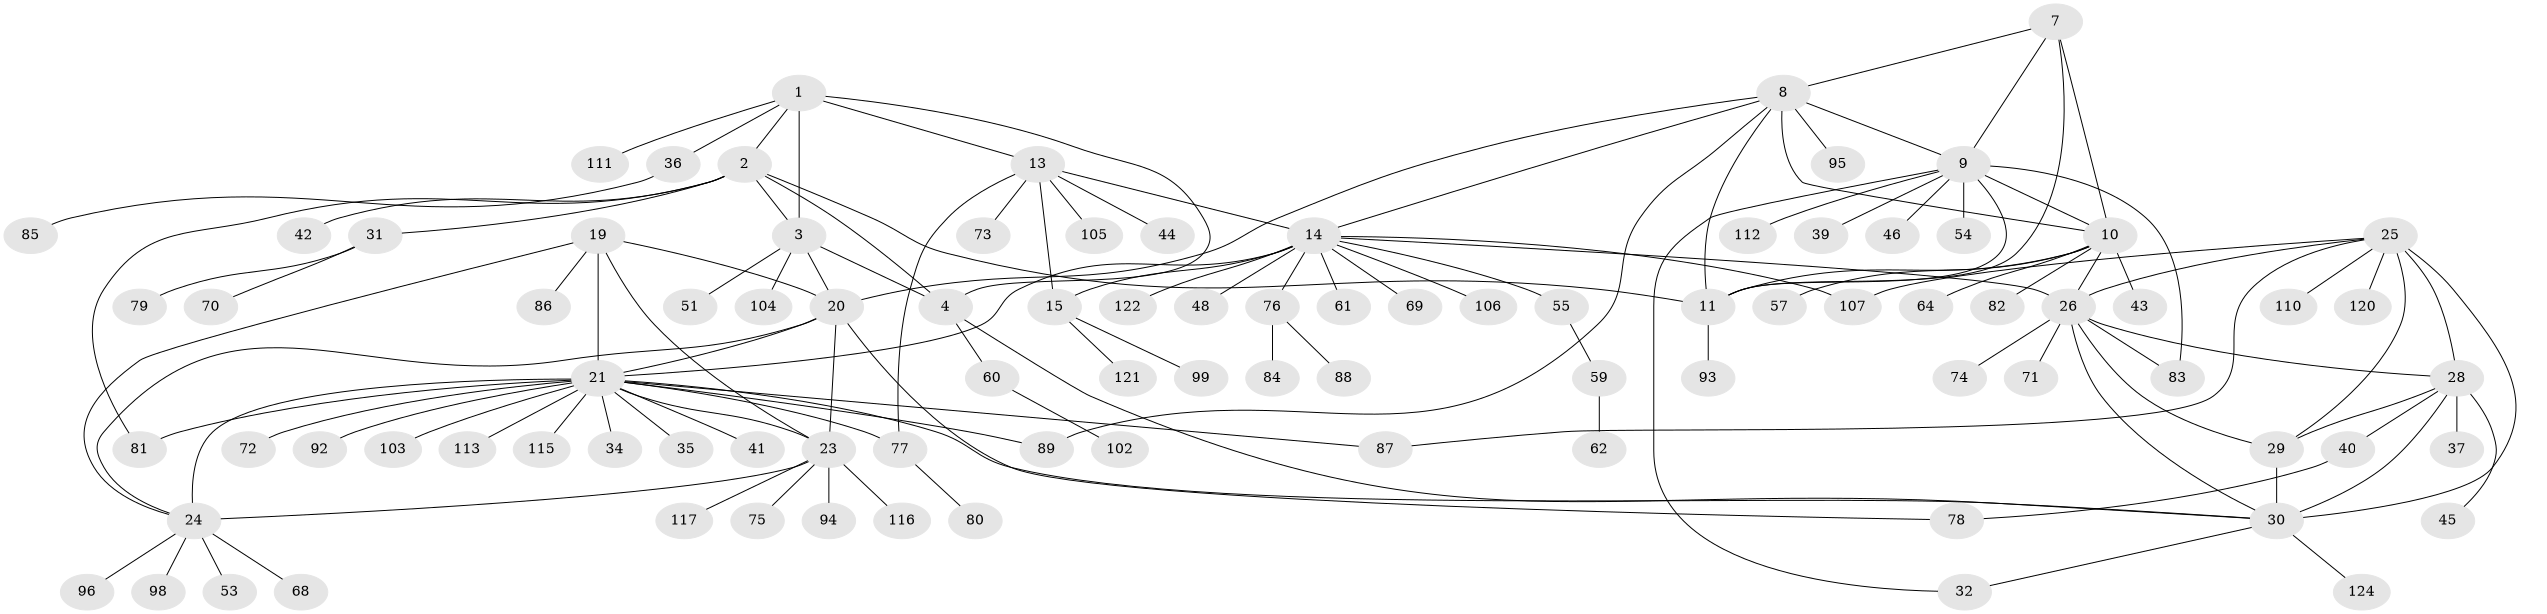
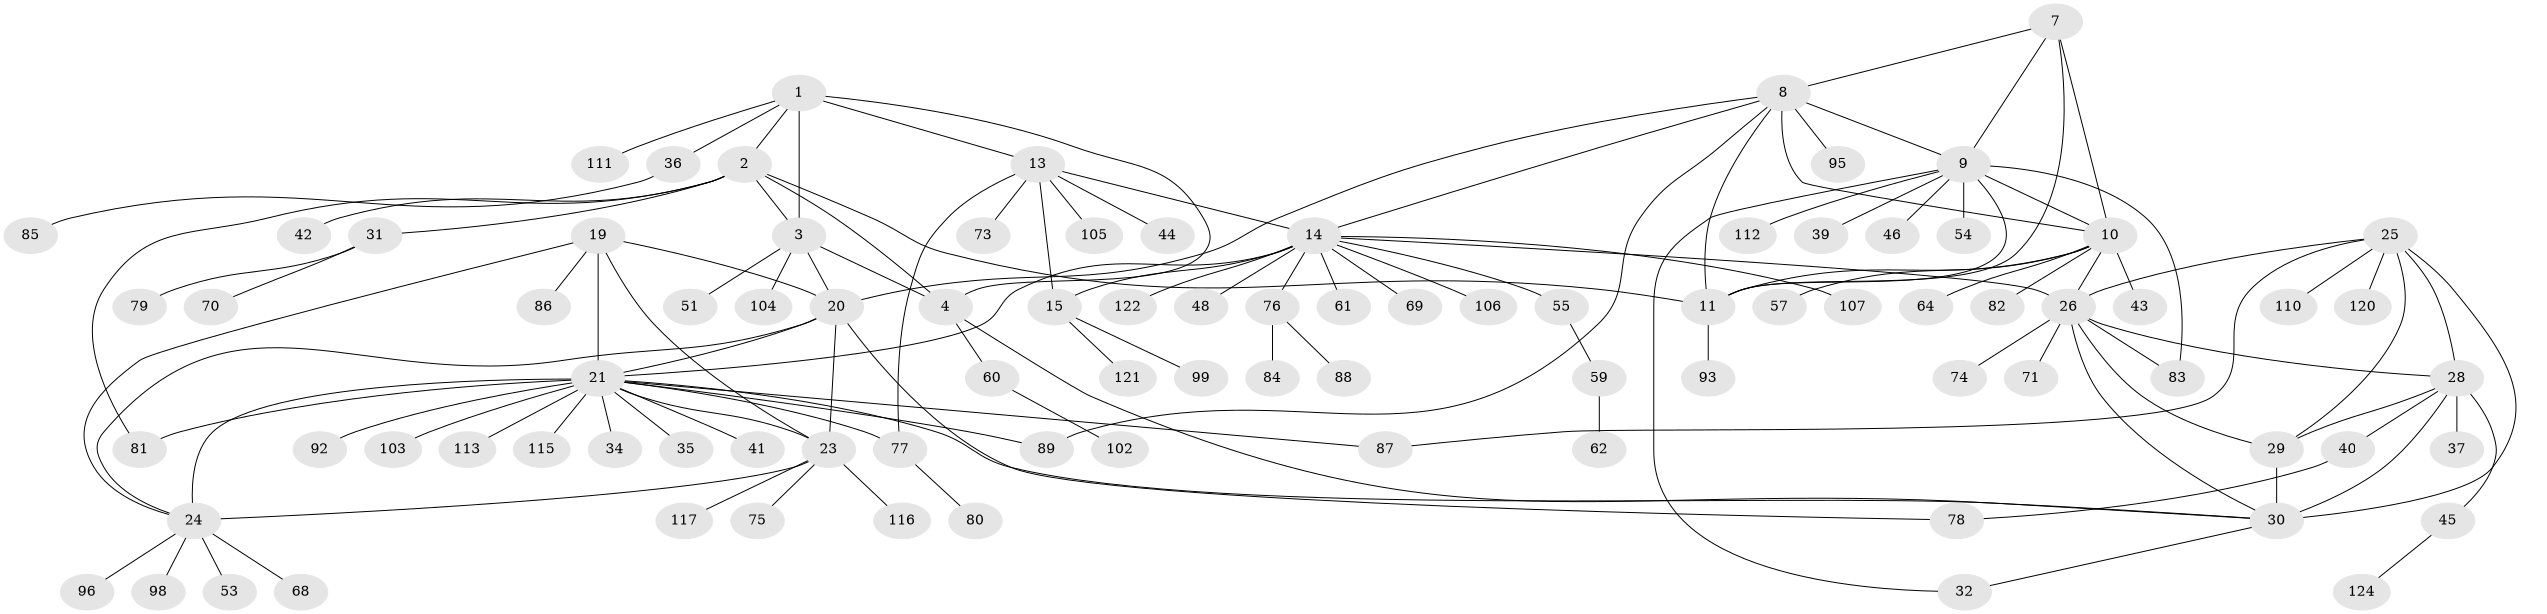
(2130, 257) -> none
(249, 450) -> none
(829, 521) -> none
(2319, 556) -> (2405, 556)
